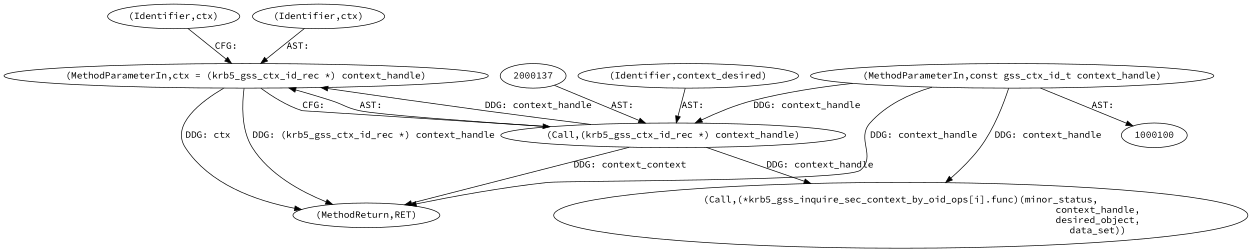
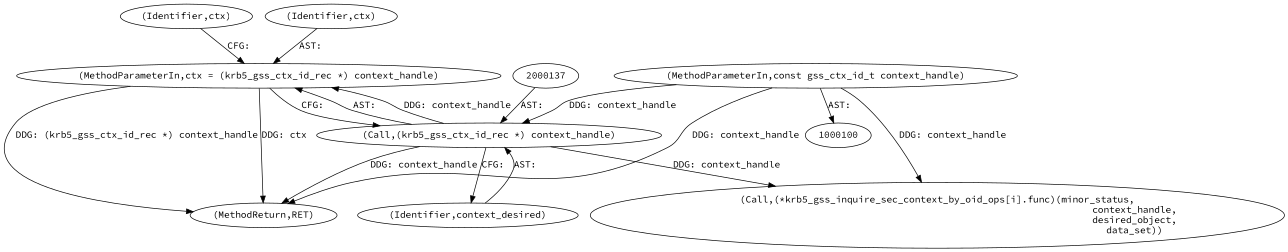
(630, 165) -> (424, 165)
none -> (480, 171)
